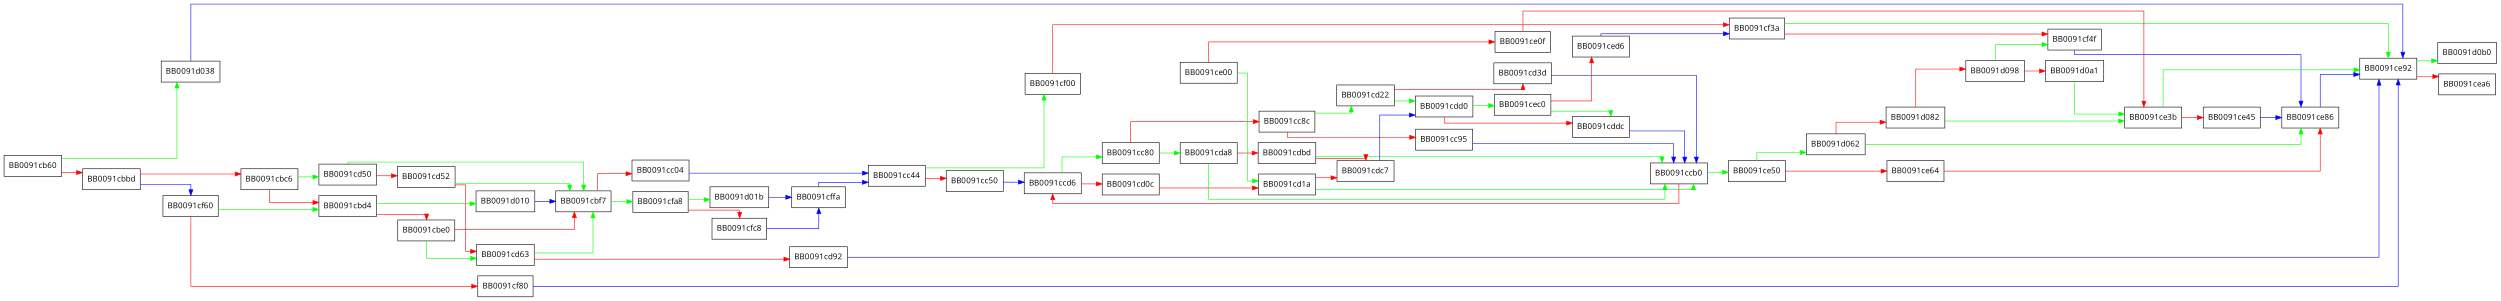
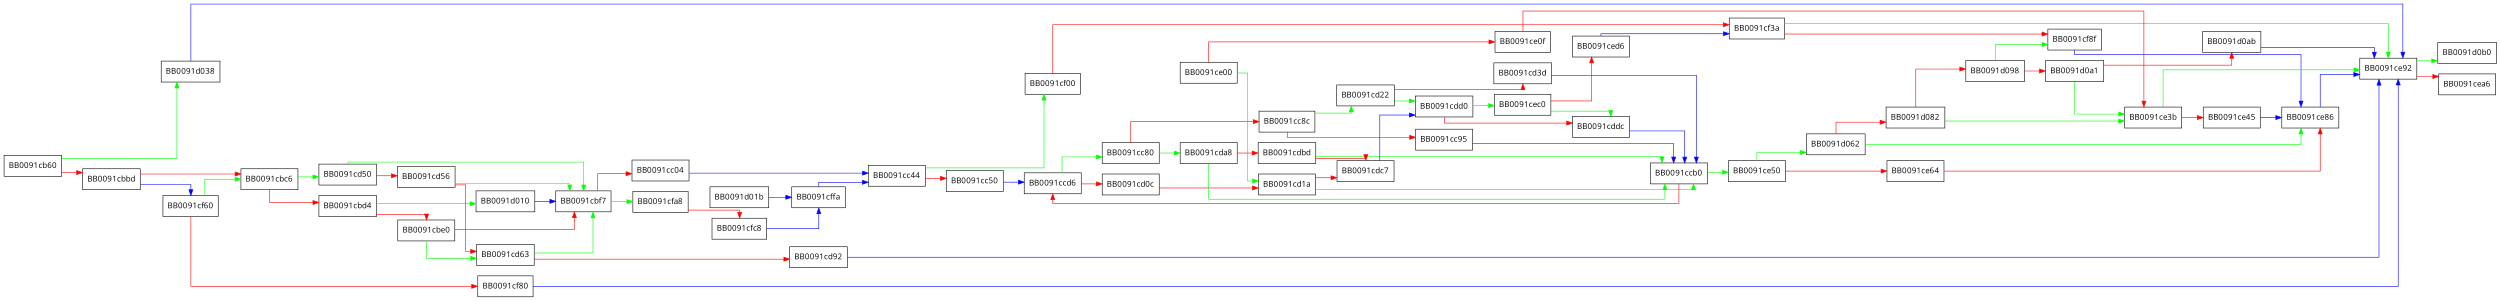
(2075, 40) -> (2075, 40)
none -> (2232, 42)
(426, 177) -> (426, 177)
(696, 200) -> none
(266, 209) -> (212, 179)
